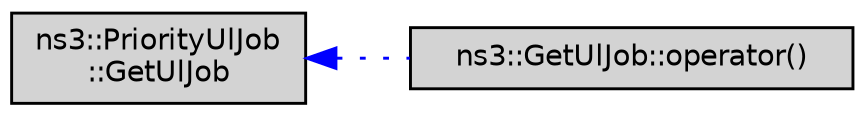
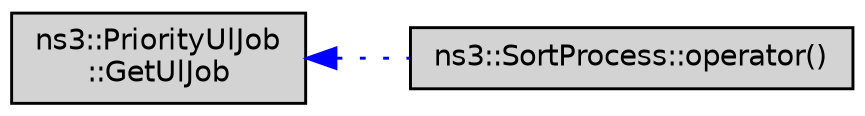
(632, 58) -> (632, 58)
